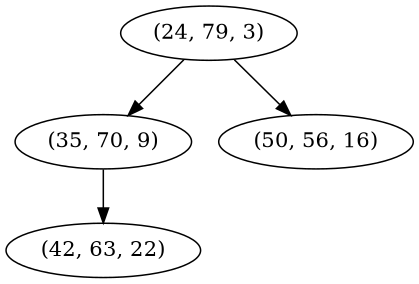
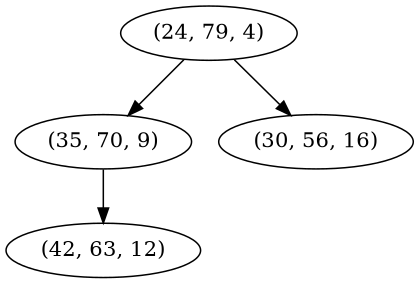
(209, 33) -> (209, 33)
(316, 142) -> (316, 142)
(103, 250) -> (103, 250)
